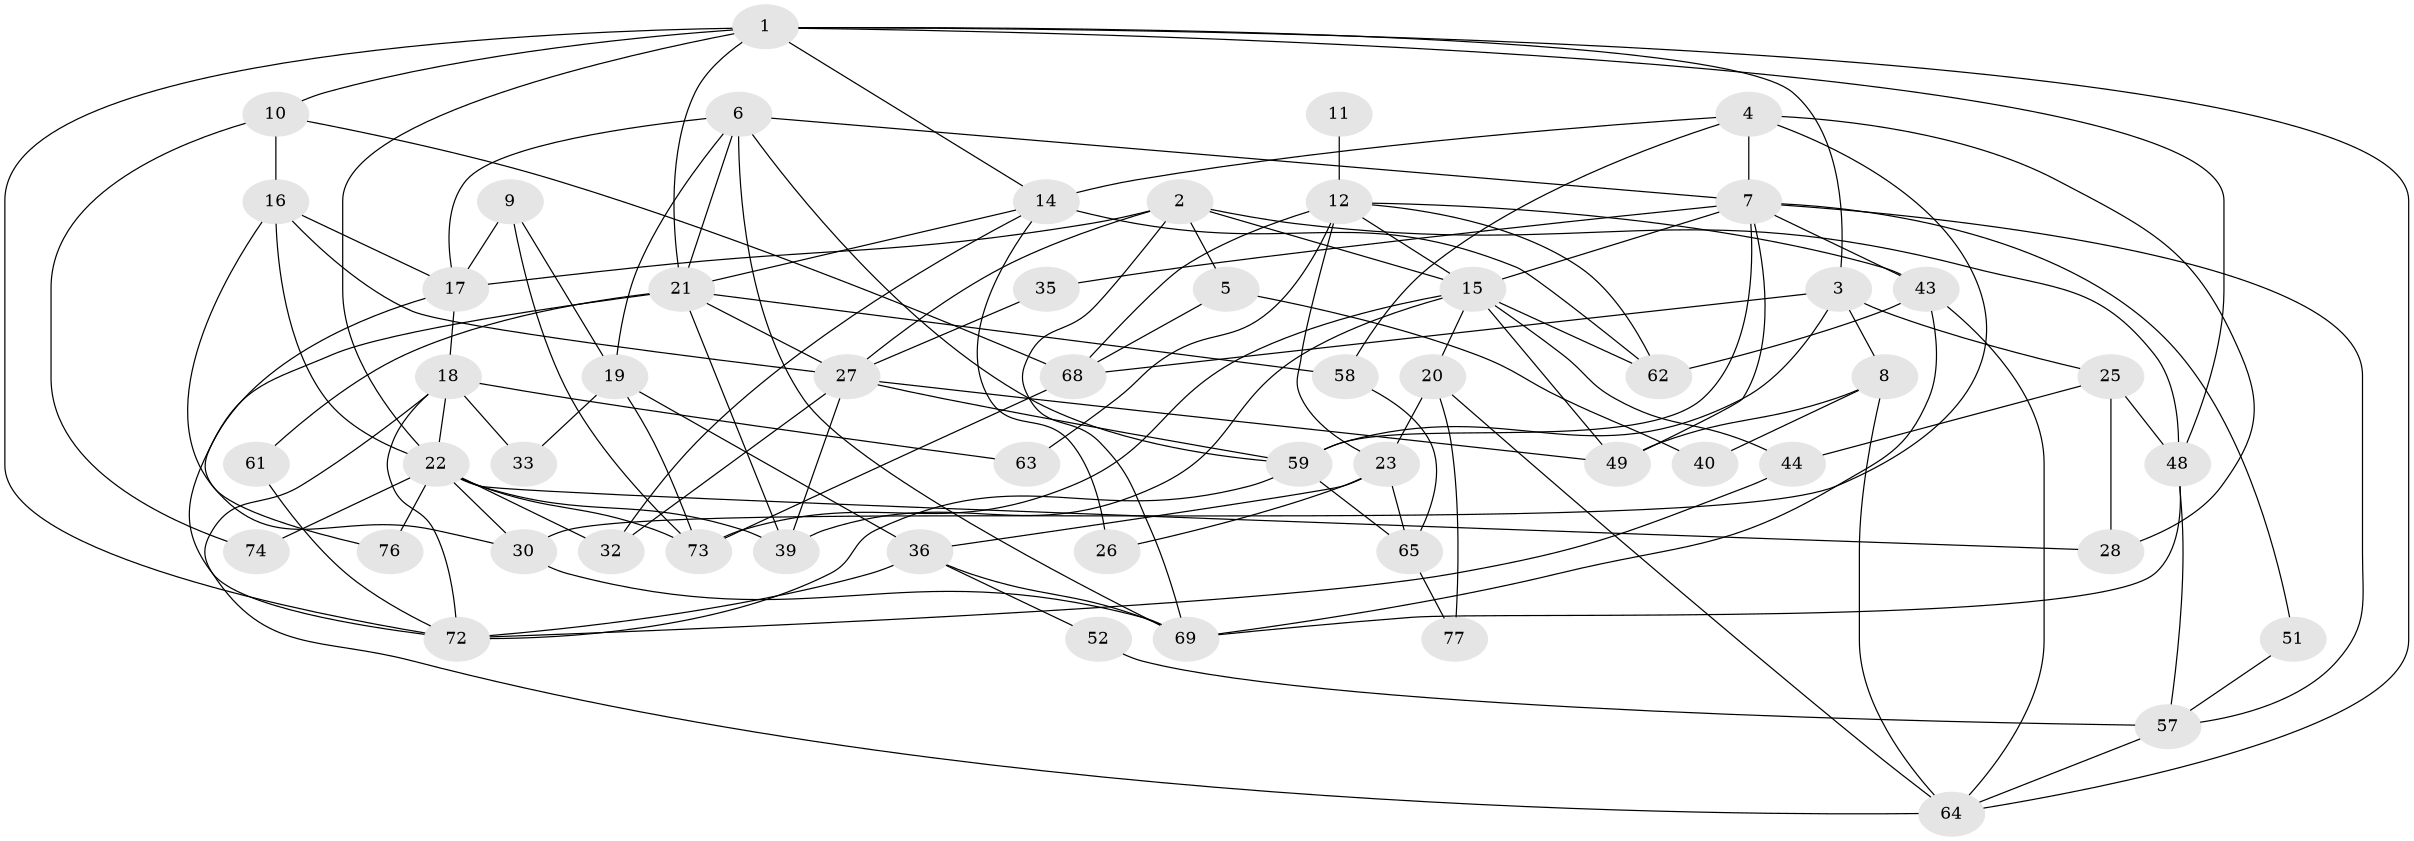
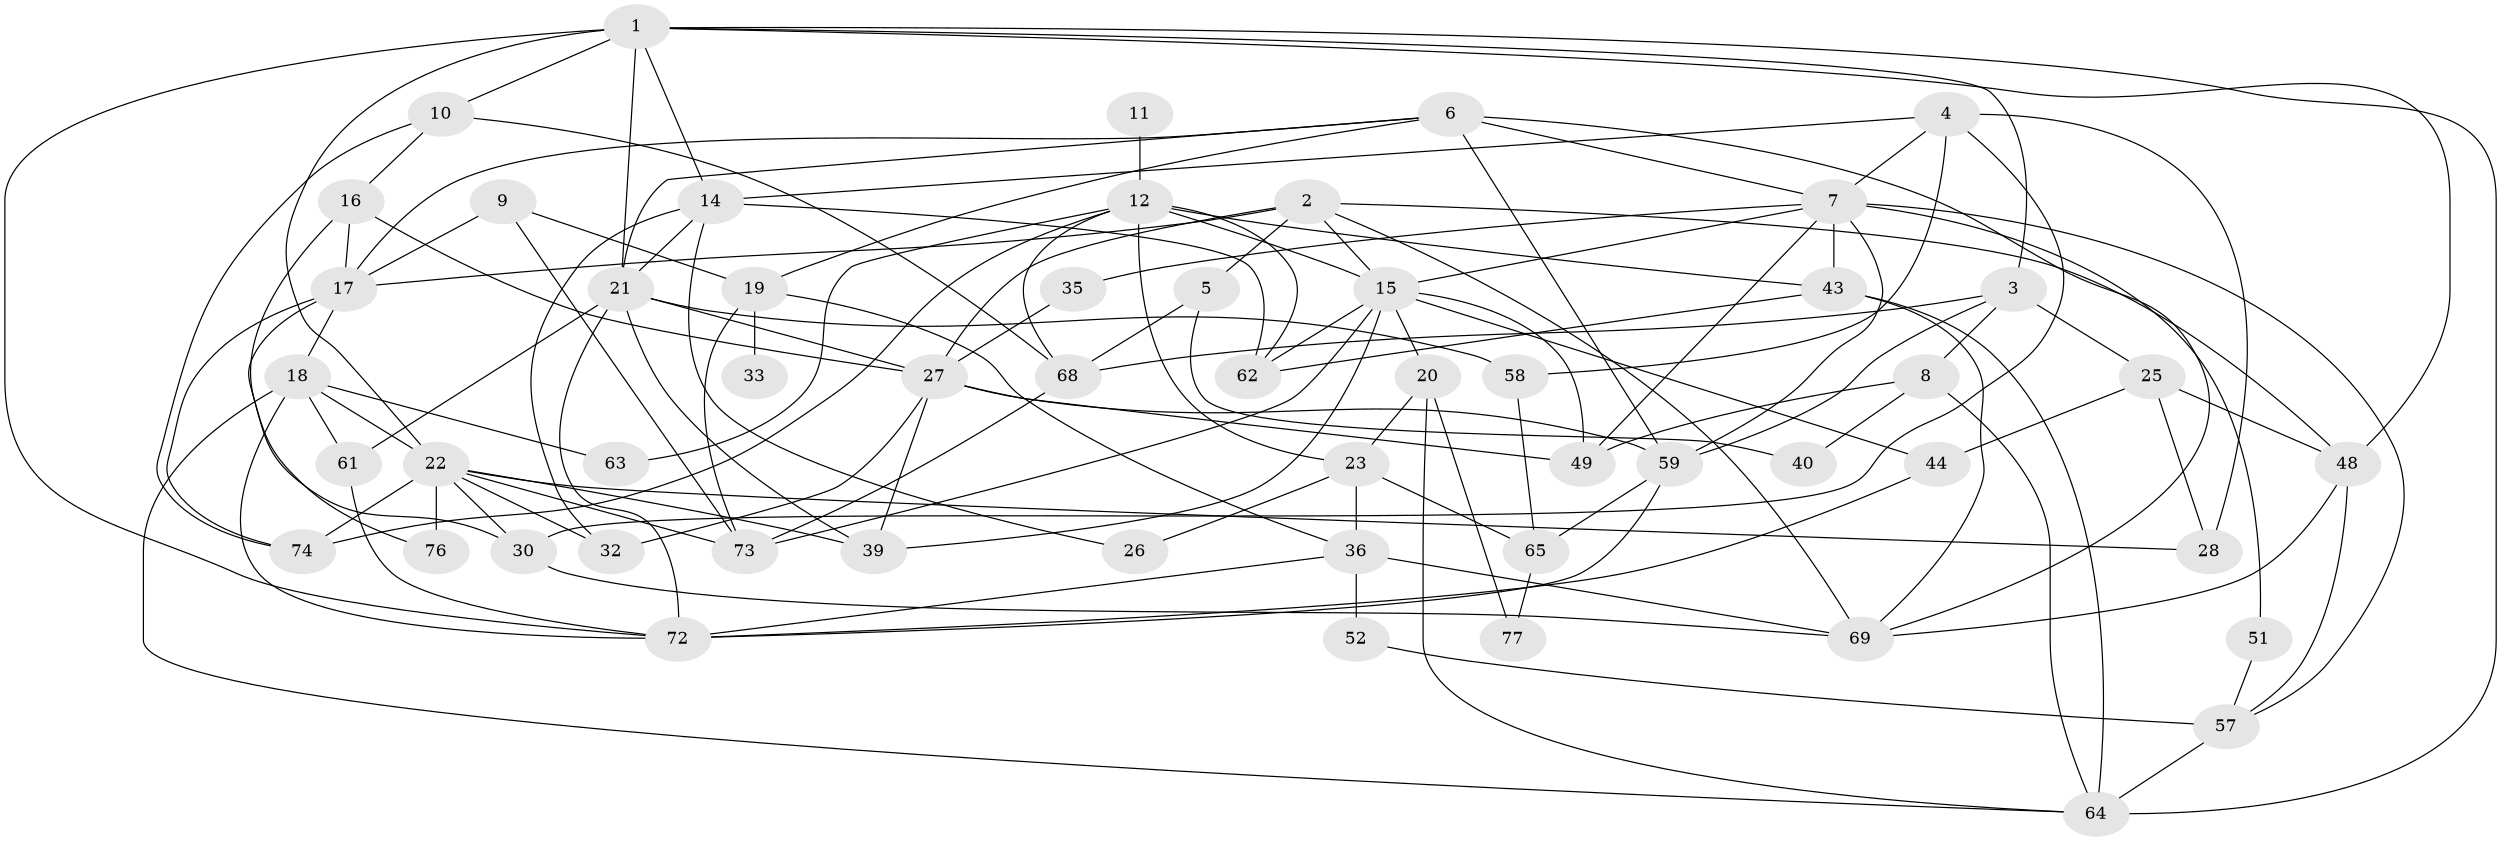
(311, 375) -> none
none -> (178, 417)
(486, 421) -> (323, 420)
none -> (753, 447)
